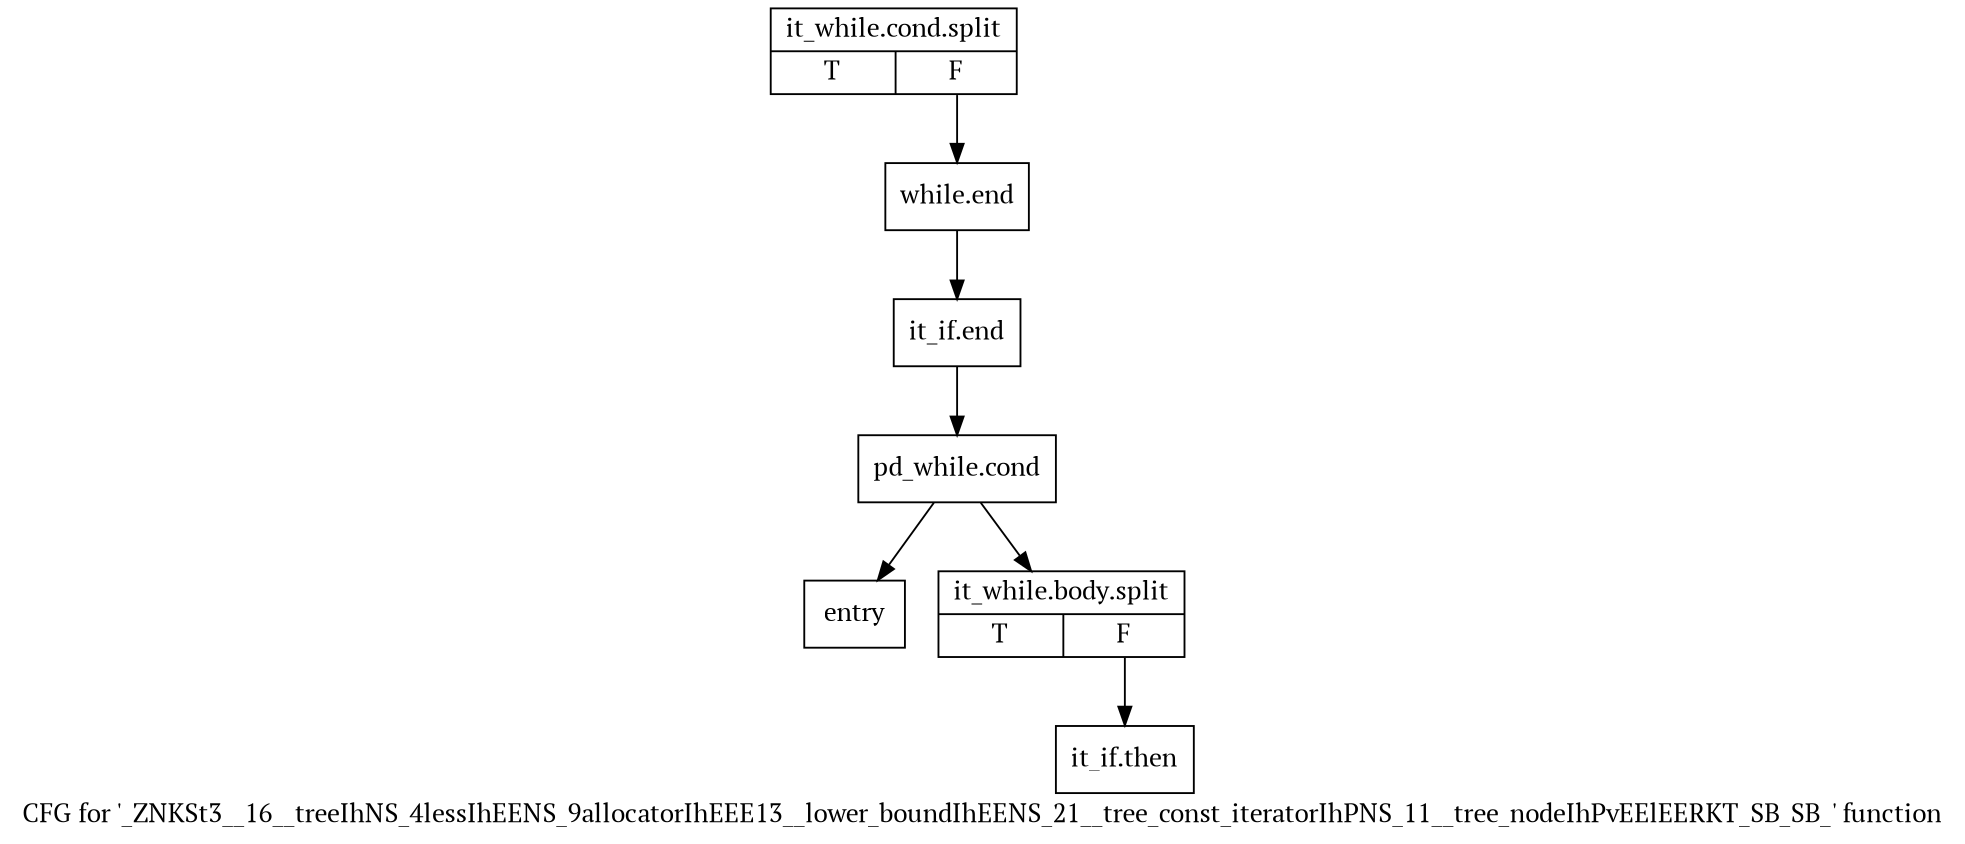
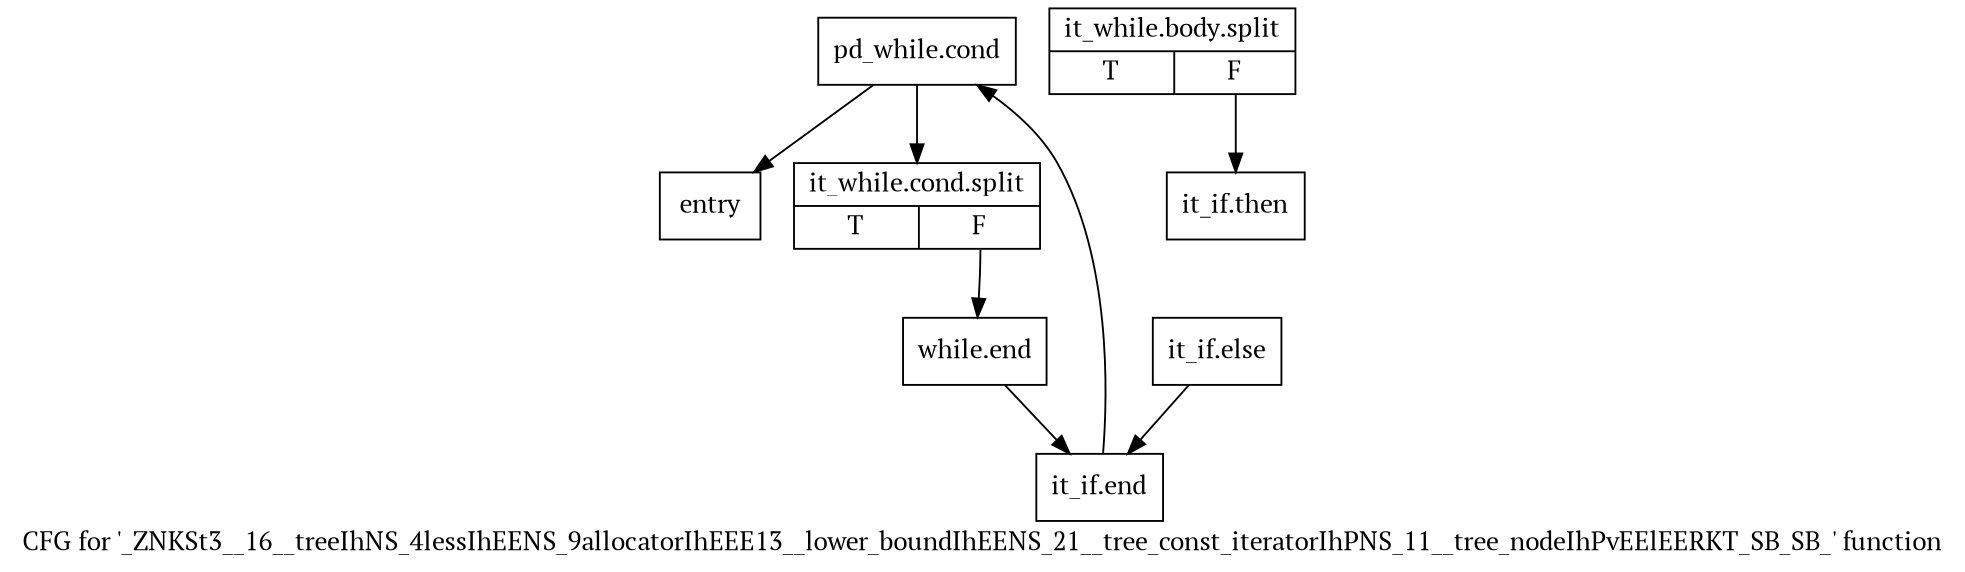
none -> (1217, 351)
(1000, 529) -> (917, 115)
